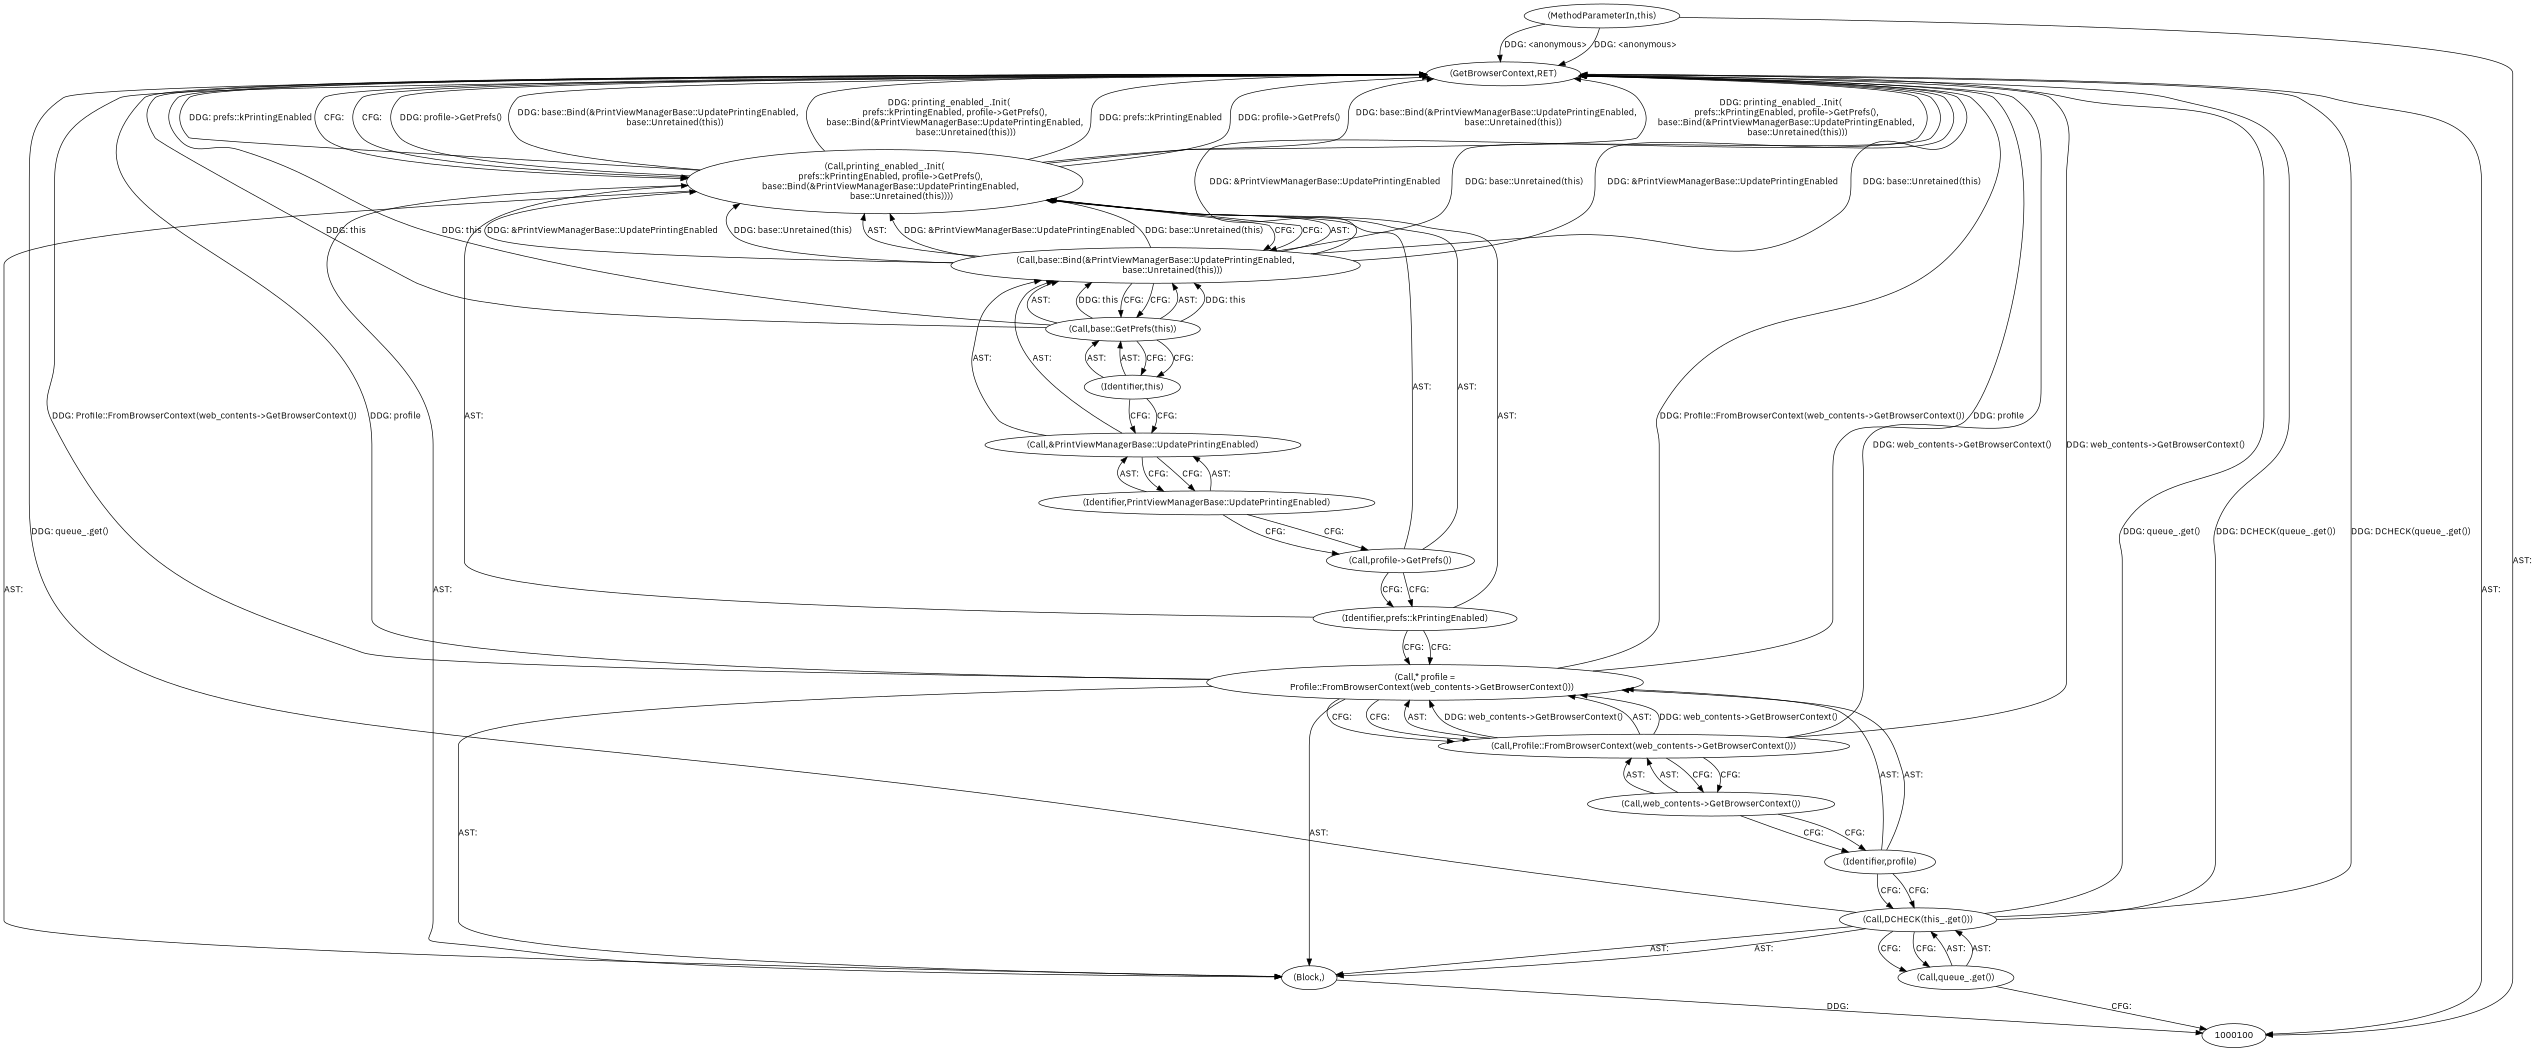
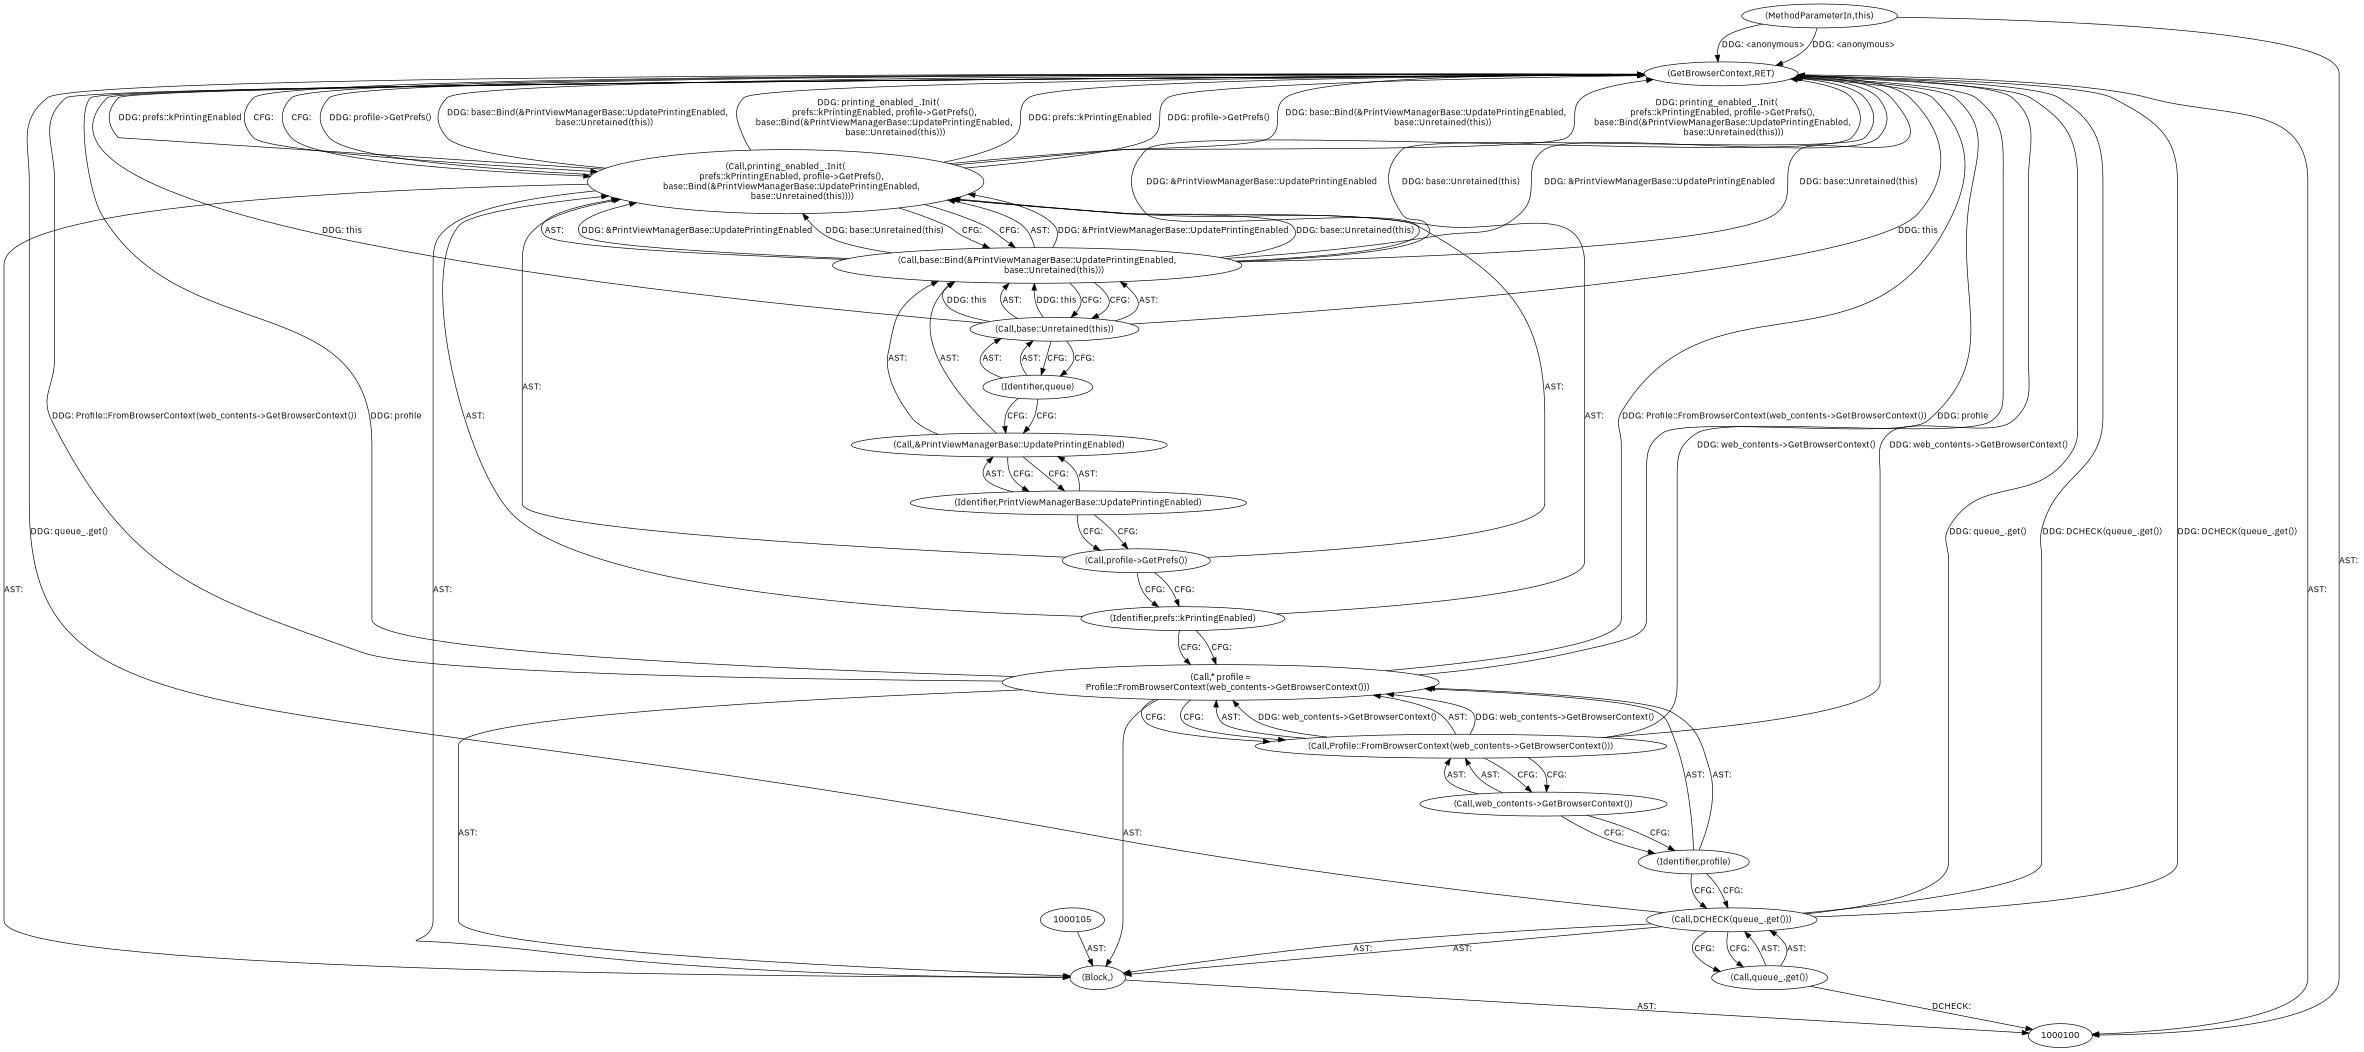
(1123, 329) -> (1054, 329)
(1132, 387) -> (1038, 387)
none -> (1072, 920)
(1918, 920) -> (1732, 920)
(1839, 1007) -> (1648, 1007)
(2123, 1007) -> (1953, 1007)
